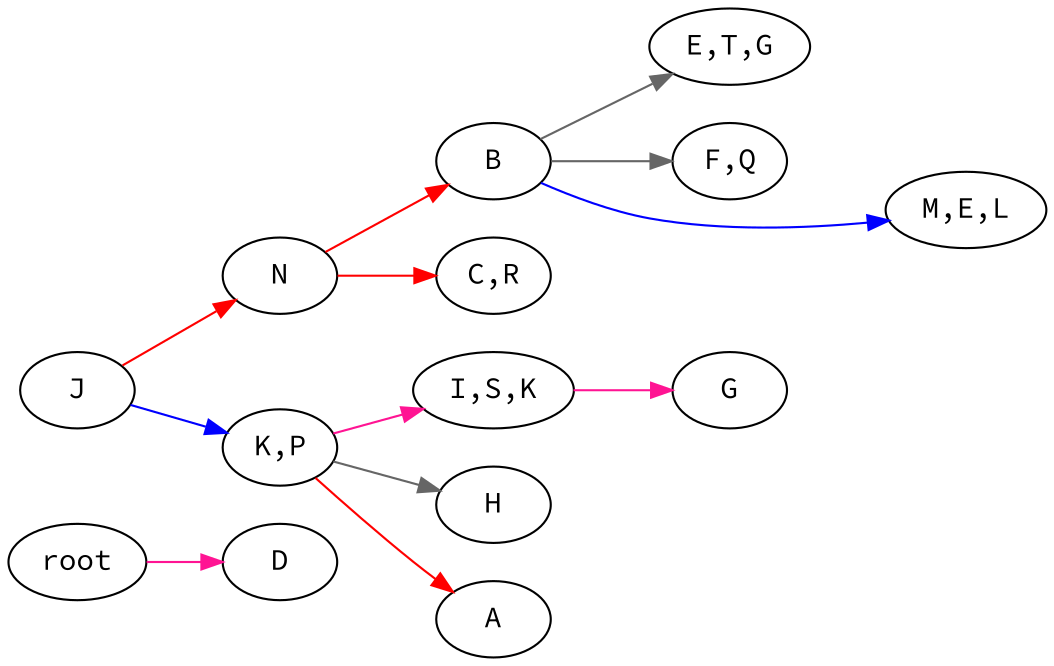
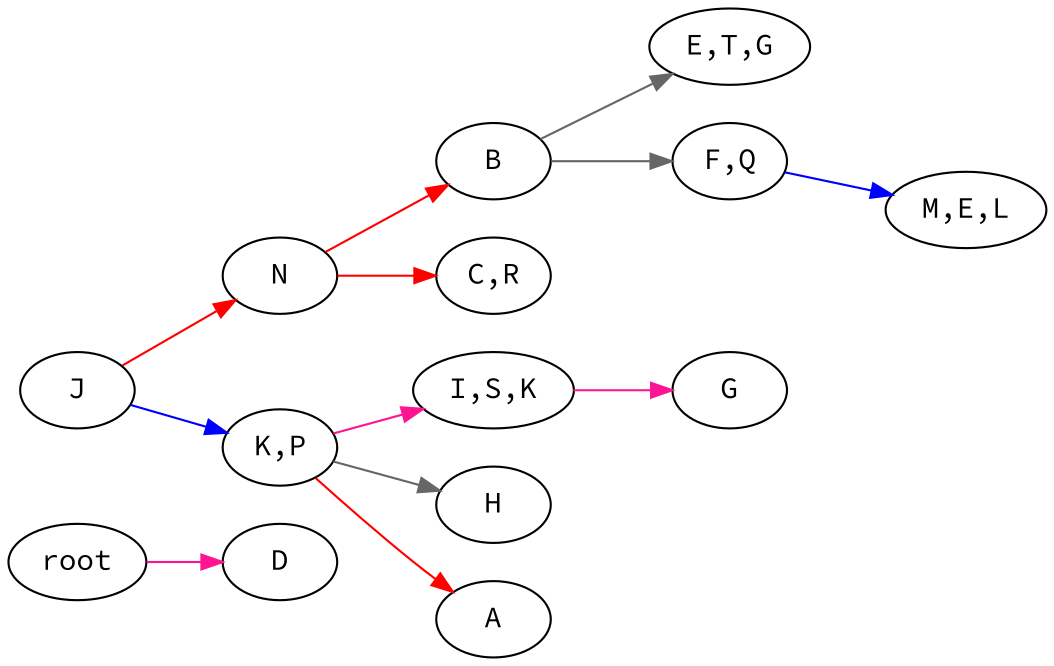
(701, 225) -> (828, 181)
